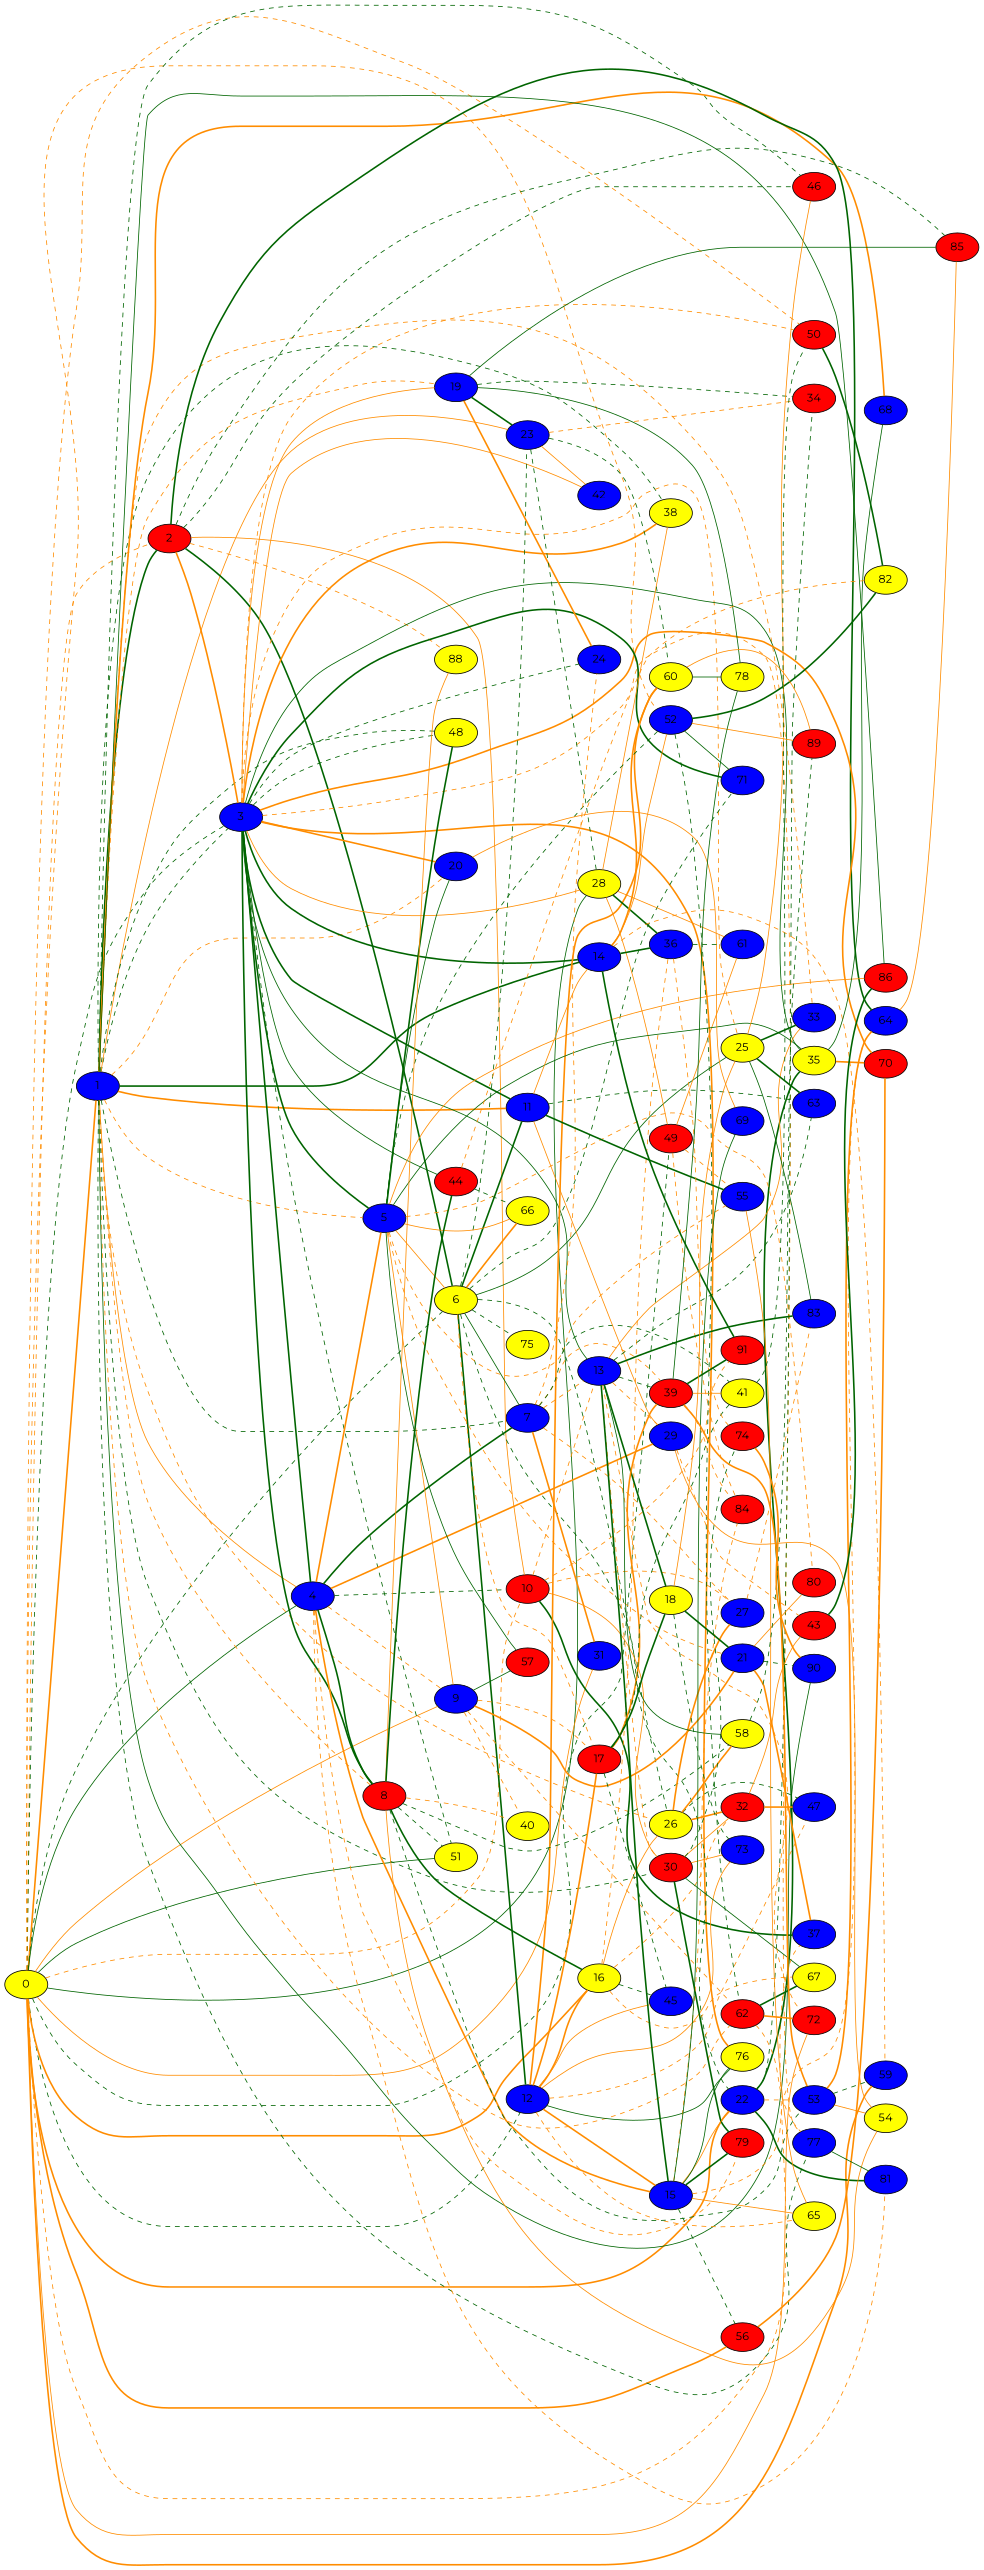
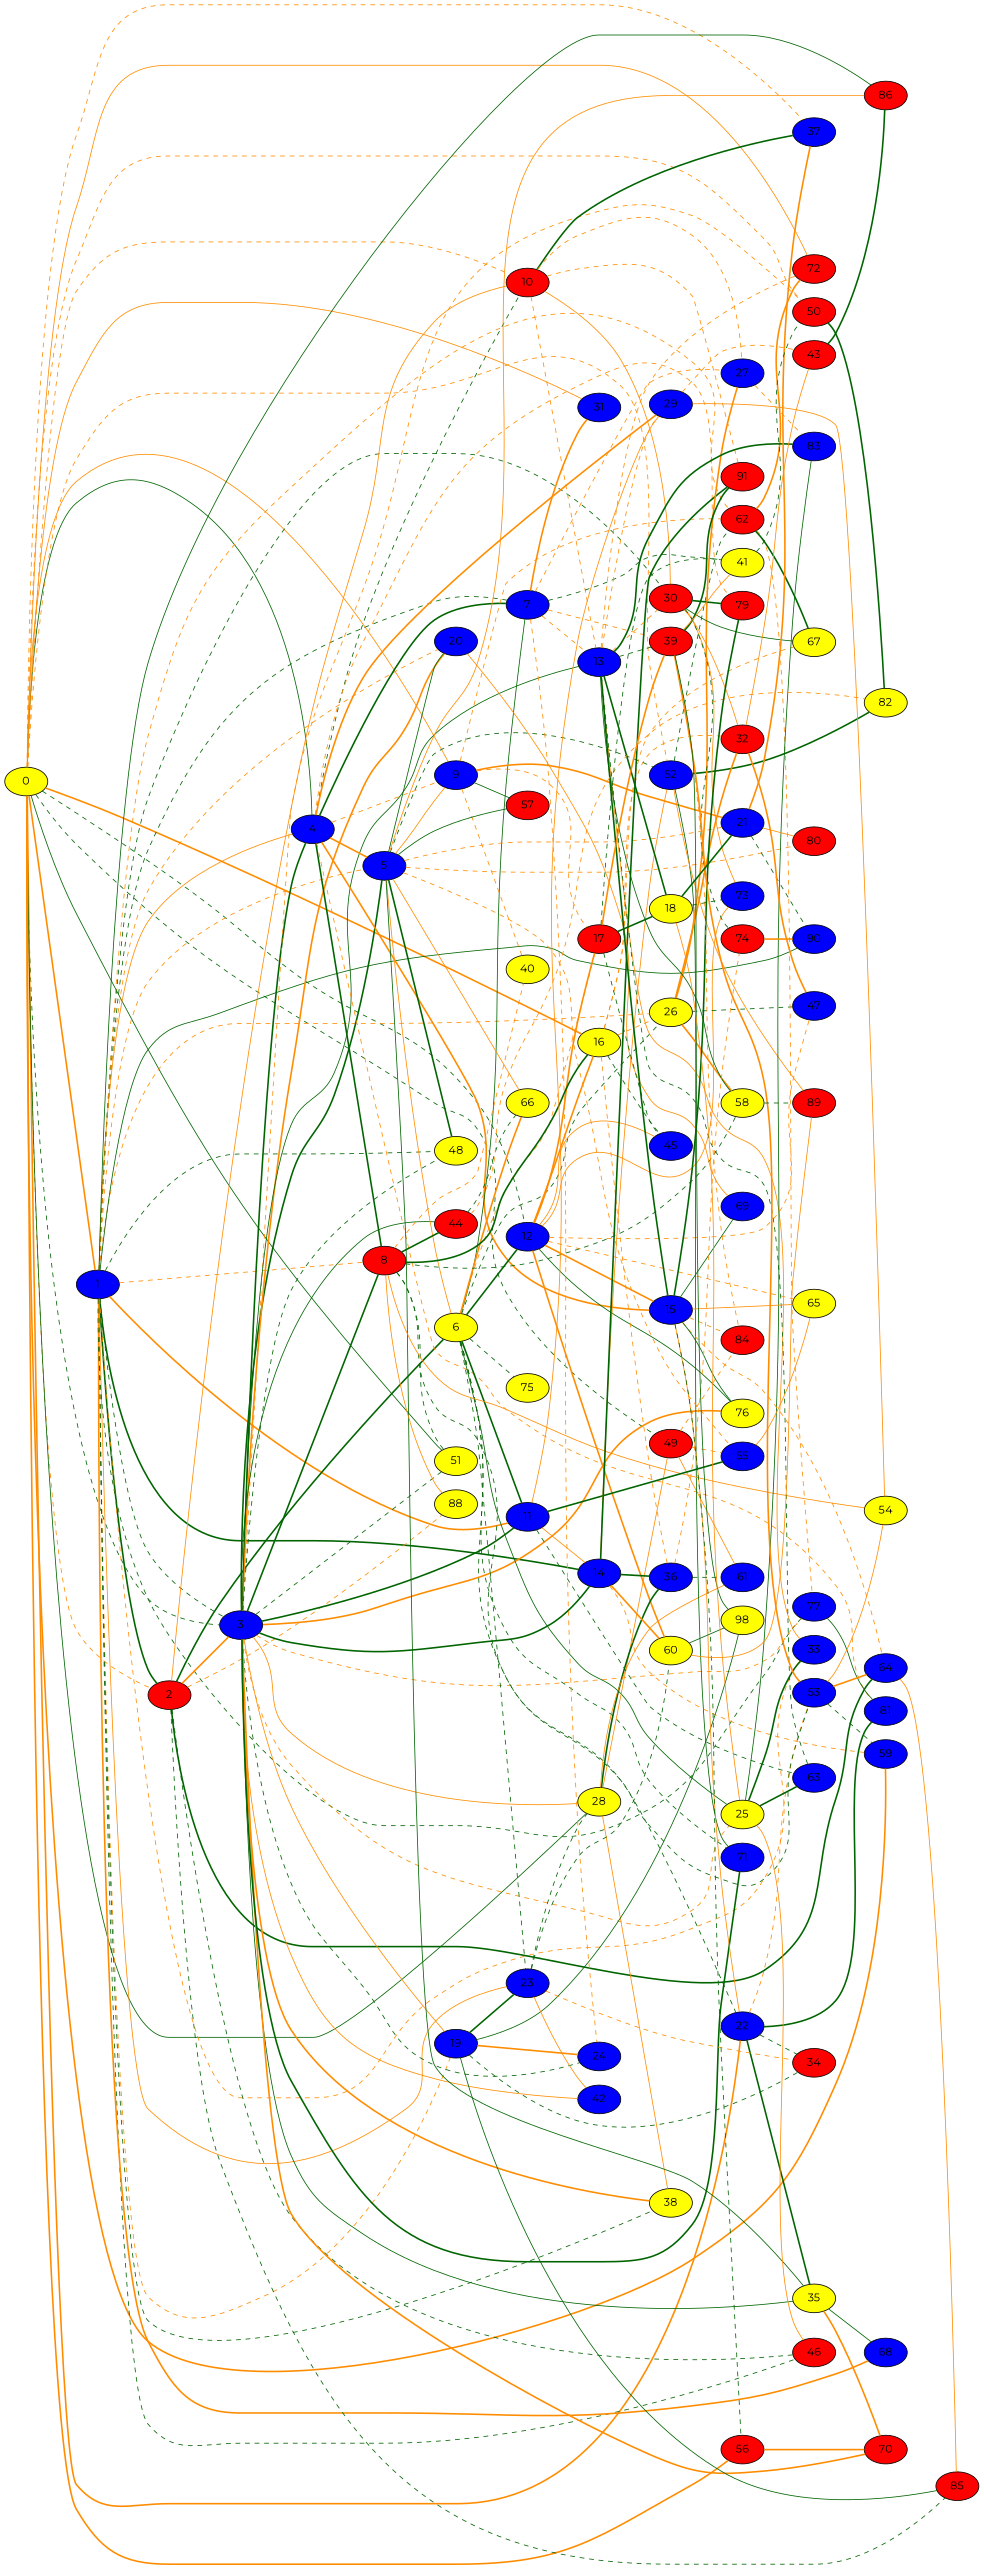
(743, 677) -> (743, 1620)
(176, 1607) -> none
(624, 1897) -> (635, 1027)
